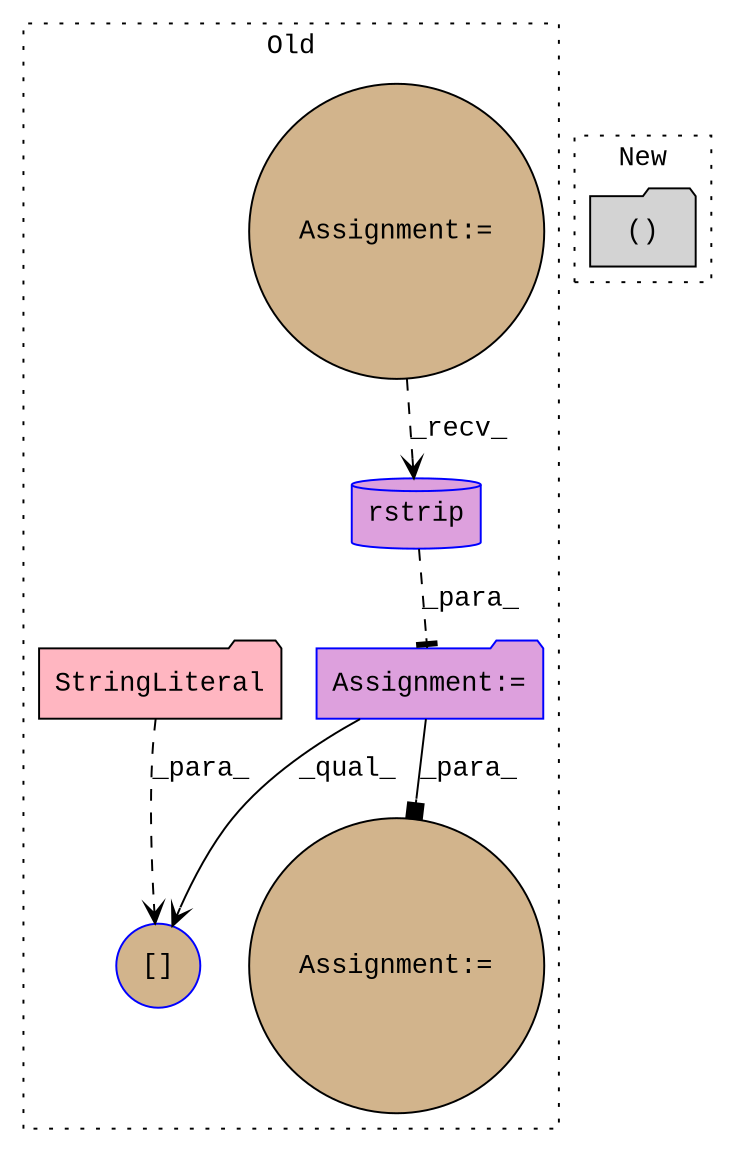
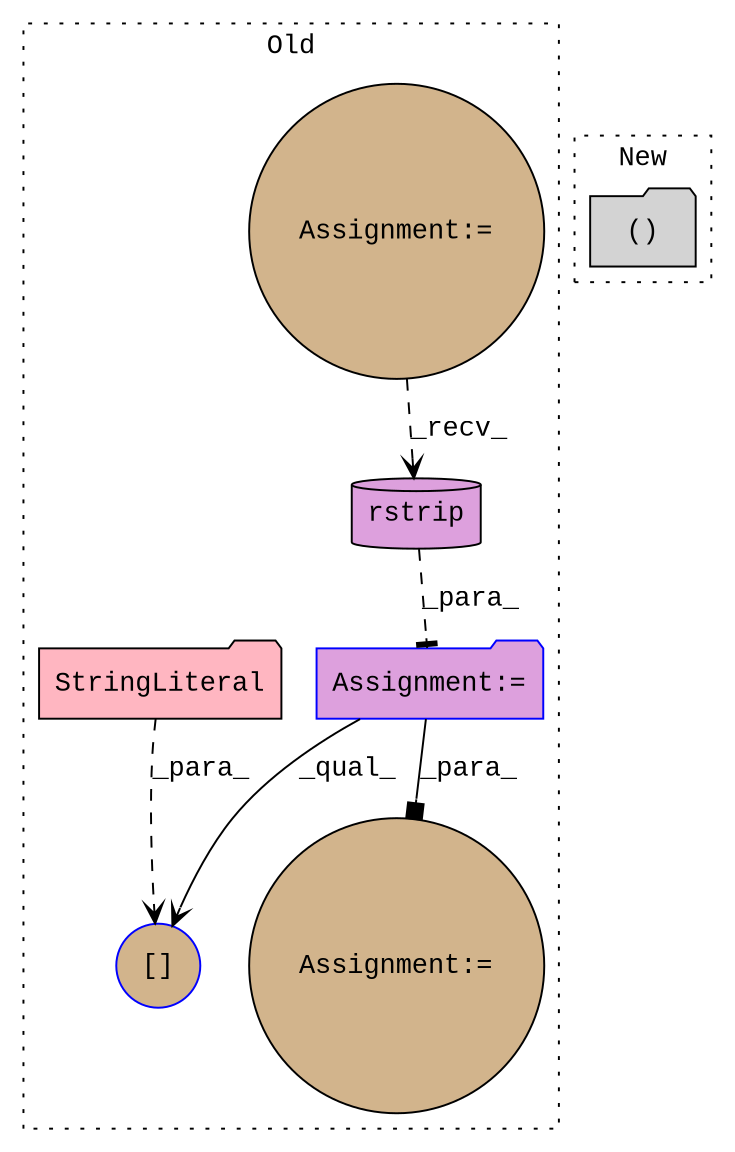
(416, 514) -> (416, 514)
